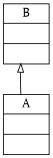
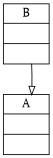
(21, 84) -> (32, 75)
